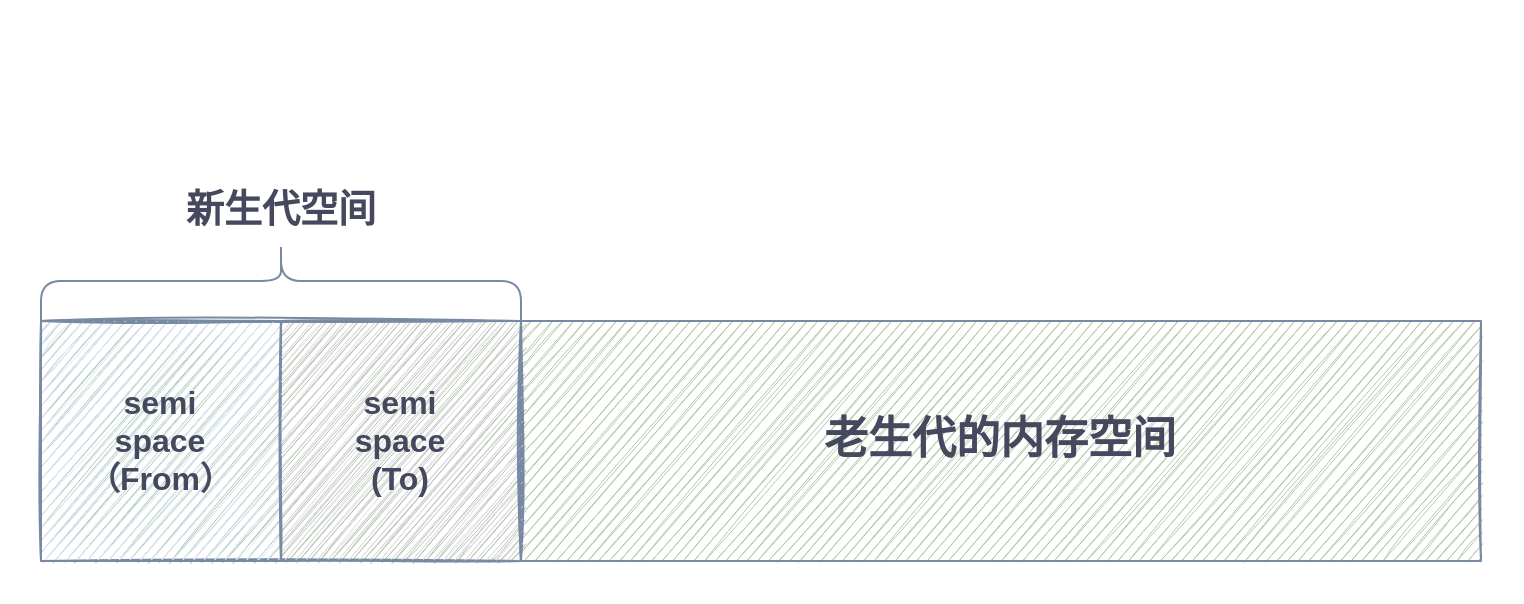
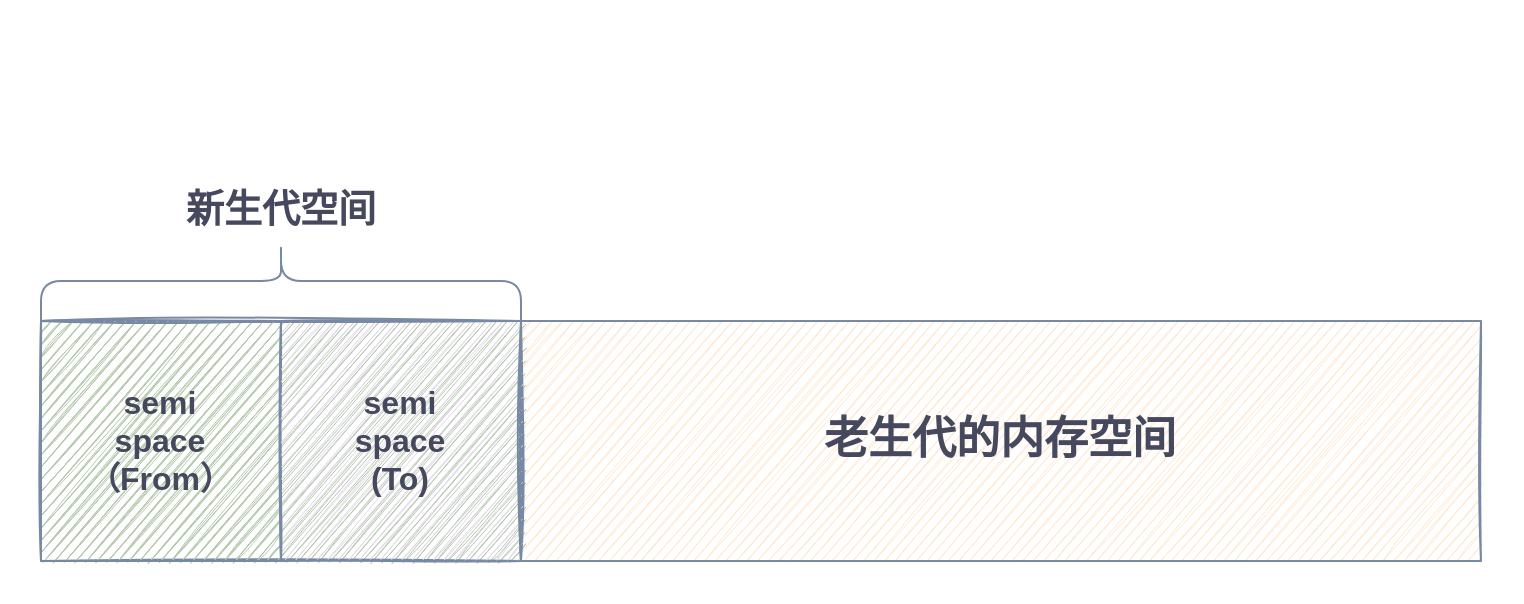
(161, 441) -> (161, 441)
(1001, 441) -> (1001, 441)
